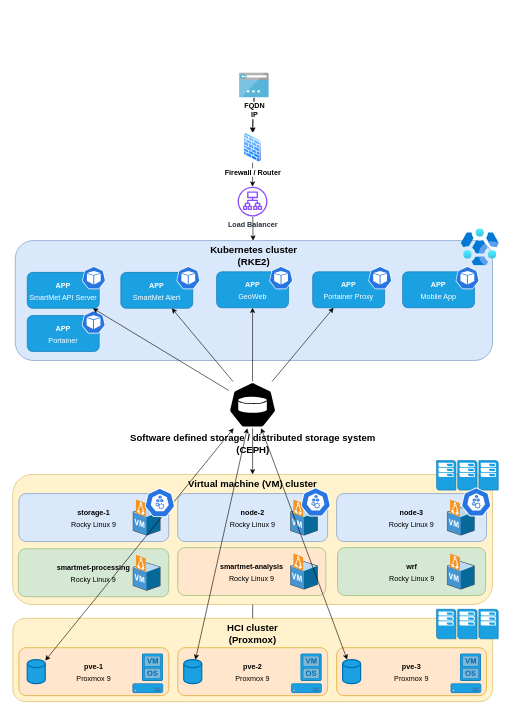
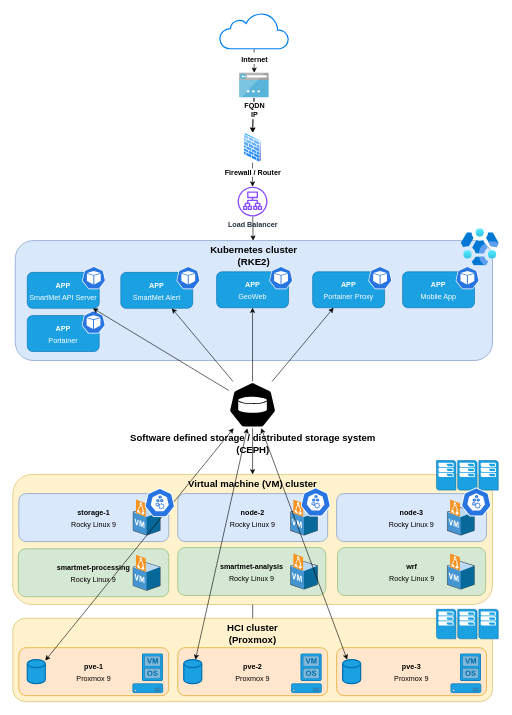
none -> (254, 30)
none -> (254, 58)
(252, 572) -> (252, 572)
